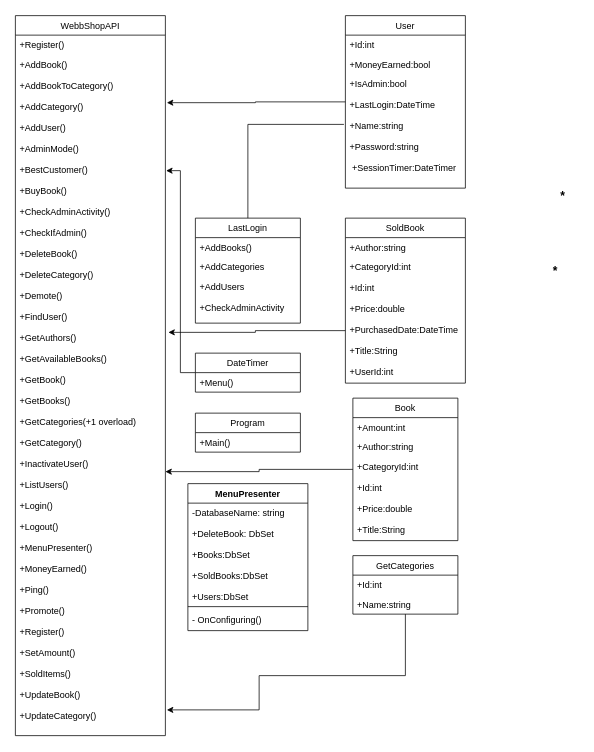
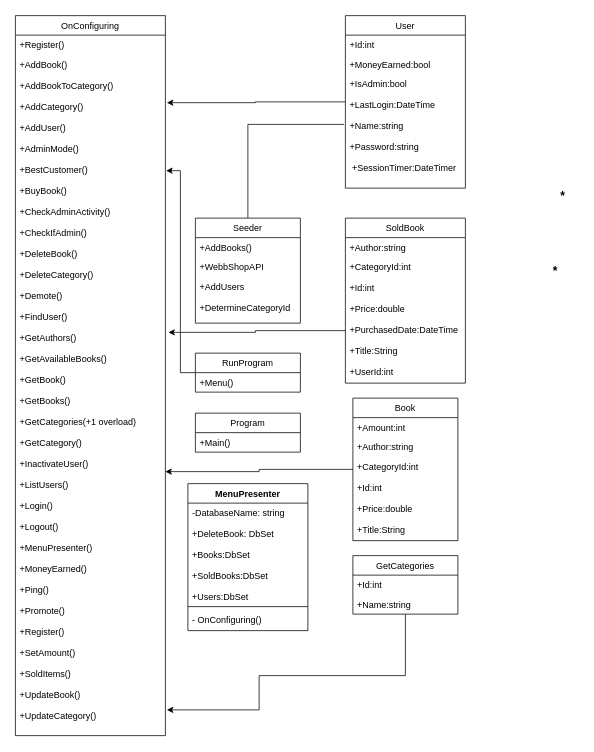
(90, 26) -> (90, 26)
(248, 228) -> (248, 228)
(234, 267) -> (230, 267)
(222, 287) -> (222, 287)
(248, 363) -> (248, 363)
